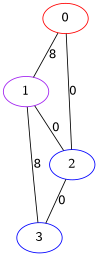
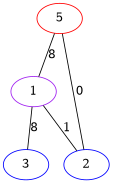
(66, 18) -> (60, 18)
(56, 128) -> (67, 128)
(56, 201) -> none
